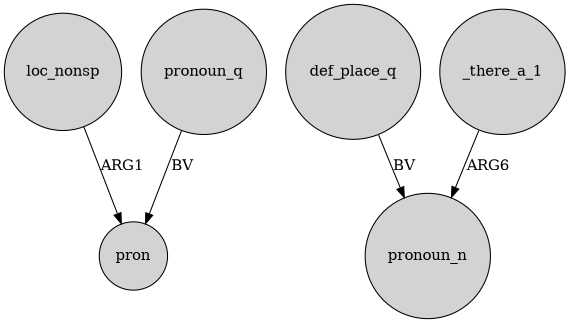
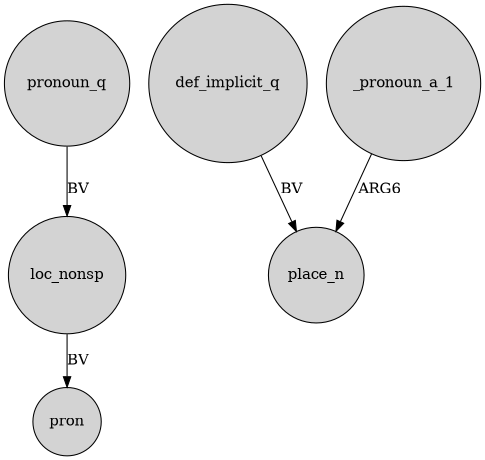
(353, 72) -> (228, 83)
(502, 72) -> (404, 83)
(122, 166) -> (78, 361)
(165, 172) -> (67, 176)
(428, 256) -> (316, 275)
